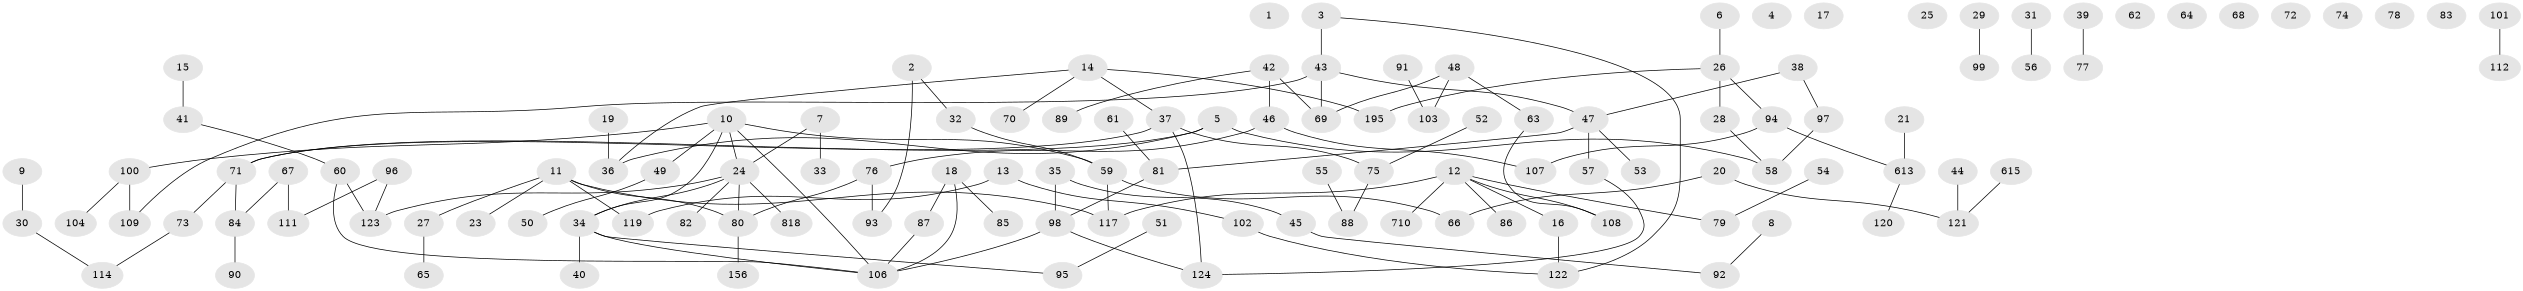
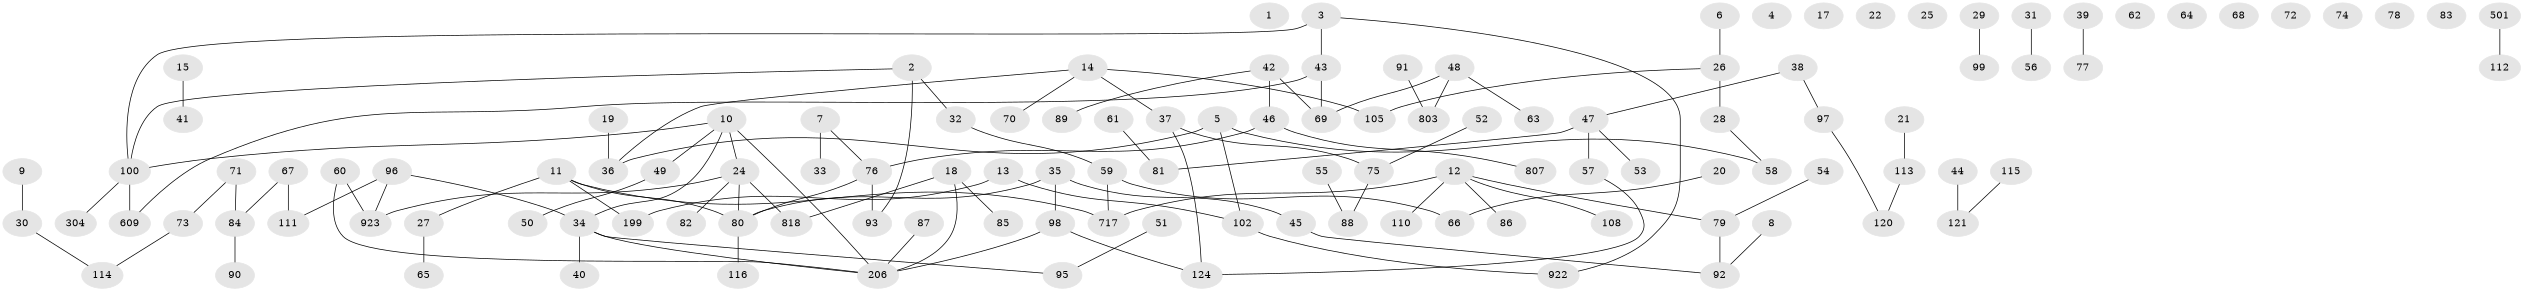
none -> (1876, 16)
(2500, 16) -> (2500, 16)
none -> (676, 34)
none -> (494, 81)
(1451, 90) -> none
(1375, 120) -> (1375, 120)
(1429, 120) -> (1429, 120)
(1772, 120) -> none
(919, 139) -> none
(267, 143) -> none
(701, 146) -> none
(727, 146) -> (1230, 172)
(1798, 146) -> (1856, 170)
(769, 152) -> (846, 146)
(1535, 172) -> (1535, 172)
(1904, 172) -> (1904, 172)
(2011, 172) -> (2011, 172)
(685, 192) -> (481, 190)
(938, 198) -> (850, 204)
none -> (940, 198)
(1837, 201) -> none
(1535, 203) -> none
(1094, 204) -> none
(76, 223) -> (76, 223)
(130, 223) -> (130, 223)
(371, 223) -> (371, 223)
(476, 223) -> none
(633, 223) -> (633, 223)
(1109, 223) -> (1109, 223)
(1401, 223) -> (1401, 223)
(1558, 223) -> none
none -> (1720, 249)
(738, 275) -> (738, 275)
(878, 275) -> (878, 275)
(1558, 275) -> (1558, 275)
